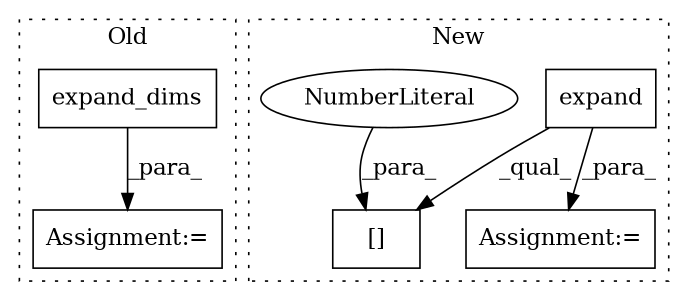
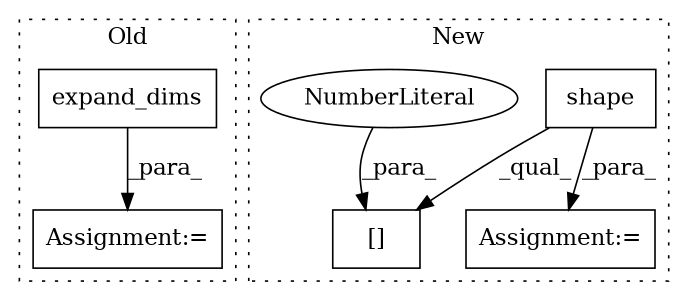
(601, 99) -> (601, 99)
